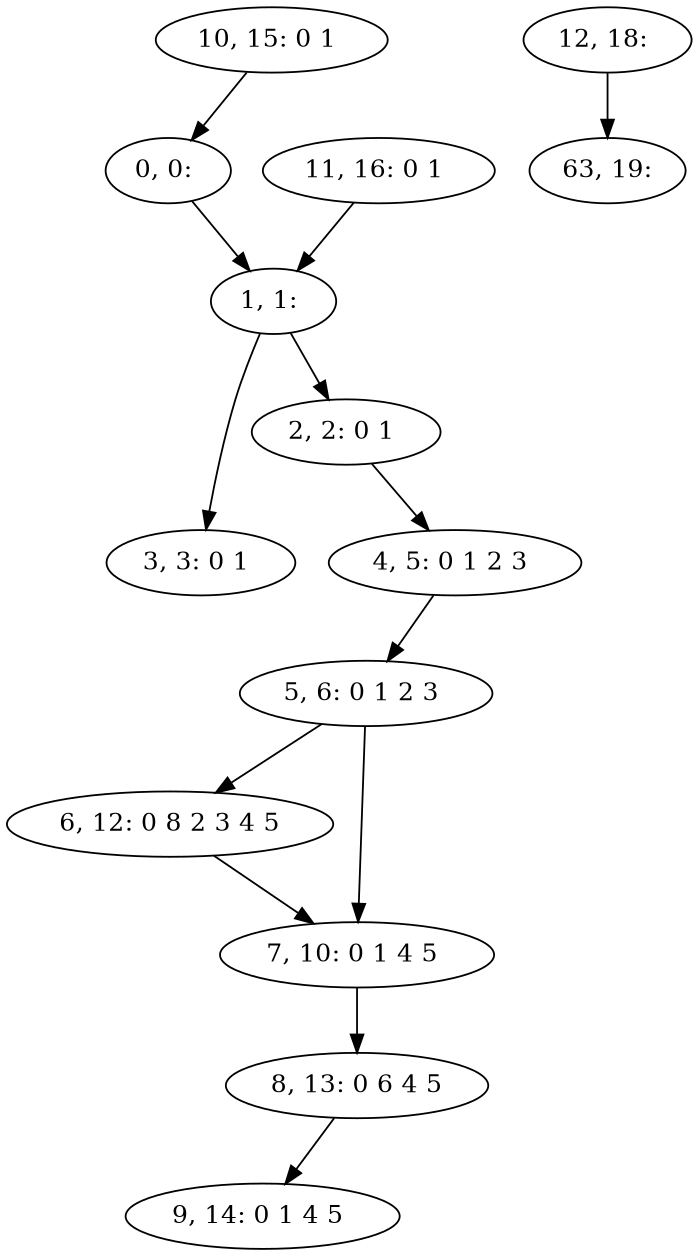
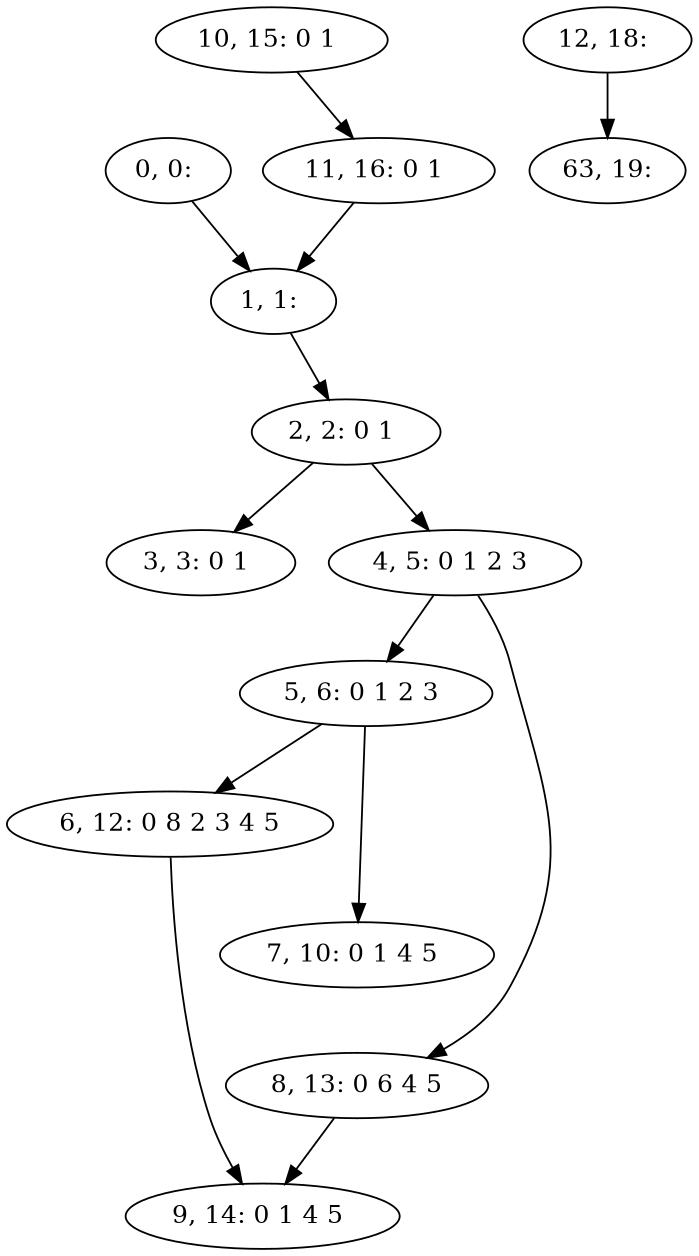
(225, 99) -> (319, 98)
(229, 421) -> (281, 491)
(256, 884) -> (186, 1016)
(357, 1011) -> (550, 835)
